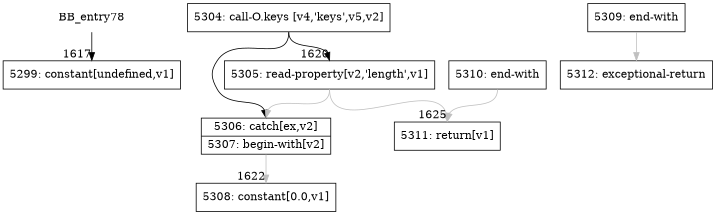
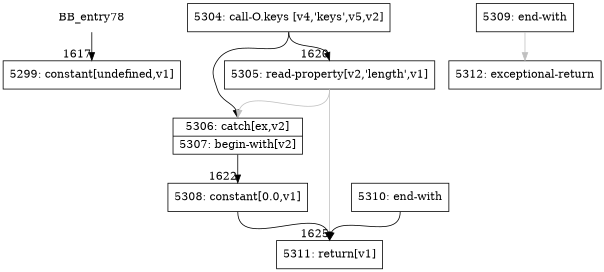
(476, 105) -> (369, 226)
(266, 165) -> (238, 165)
none -> (280, 227)
